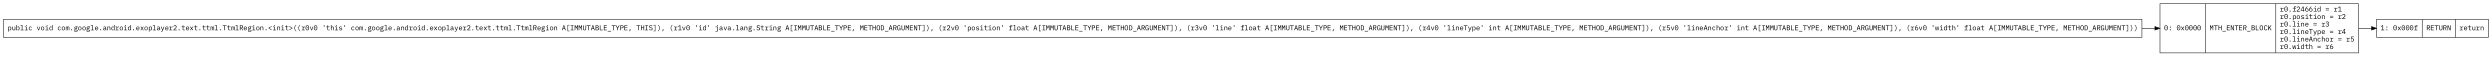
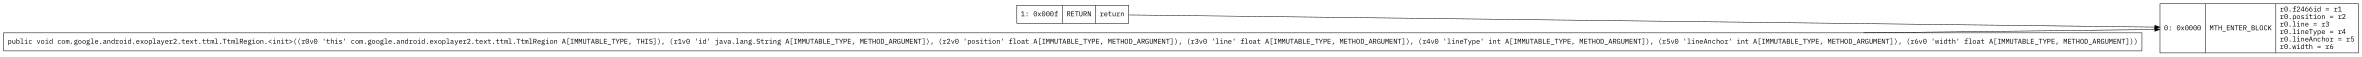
(2365, 28) -> (1642, 21)
